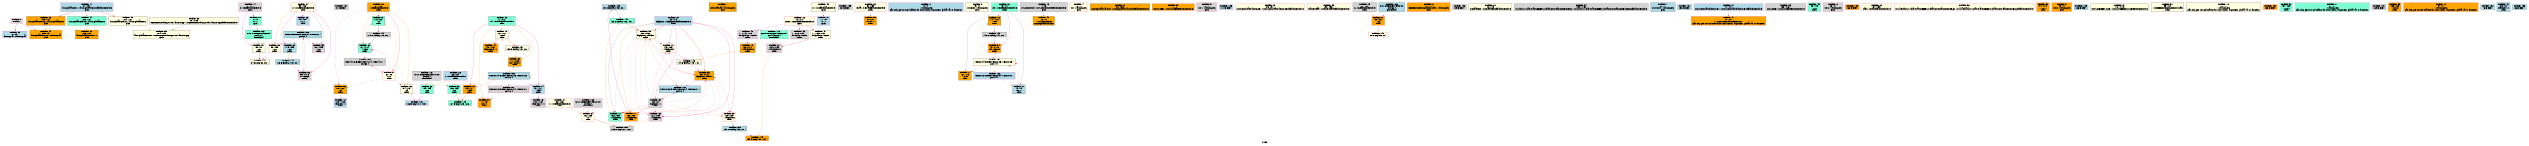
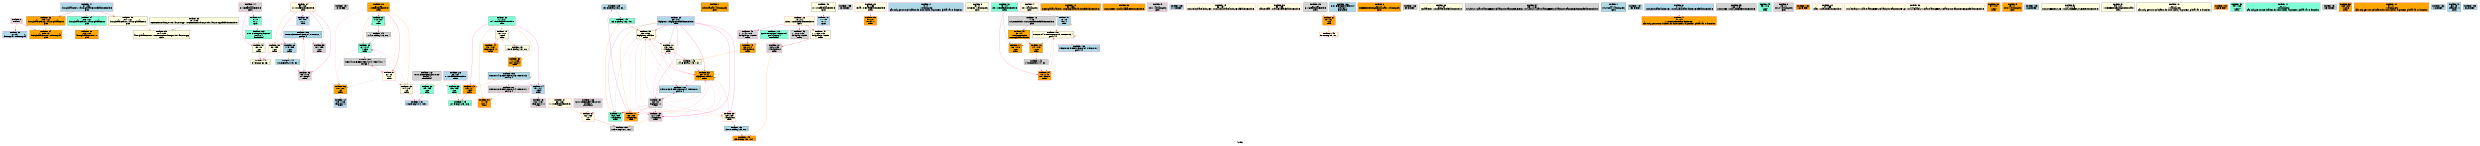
(1000, 13) -> (1027, 41)
